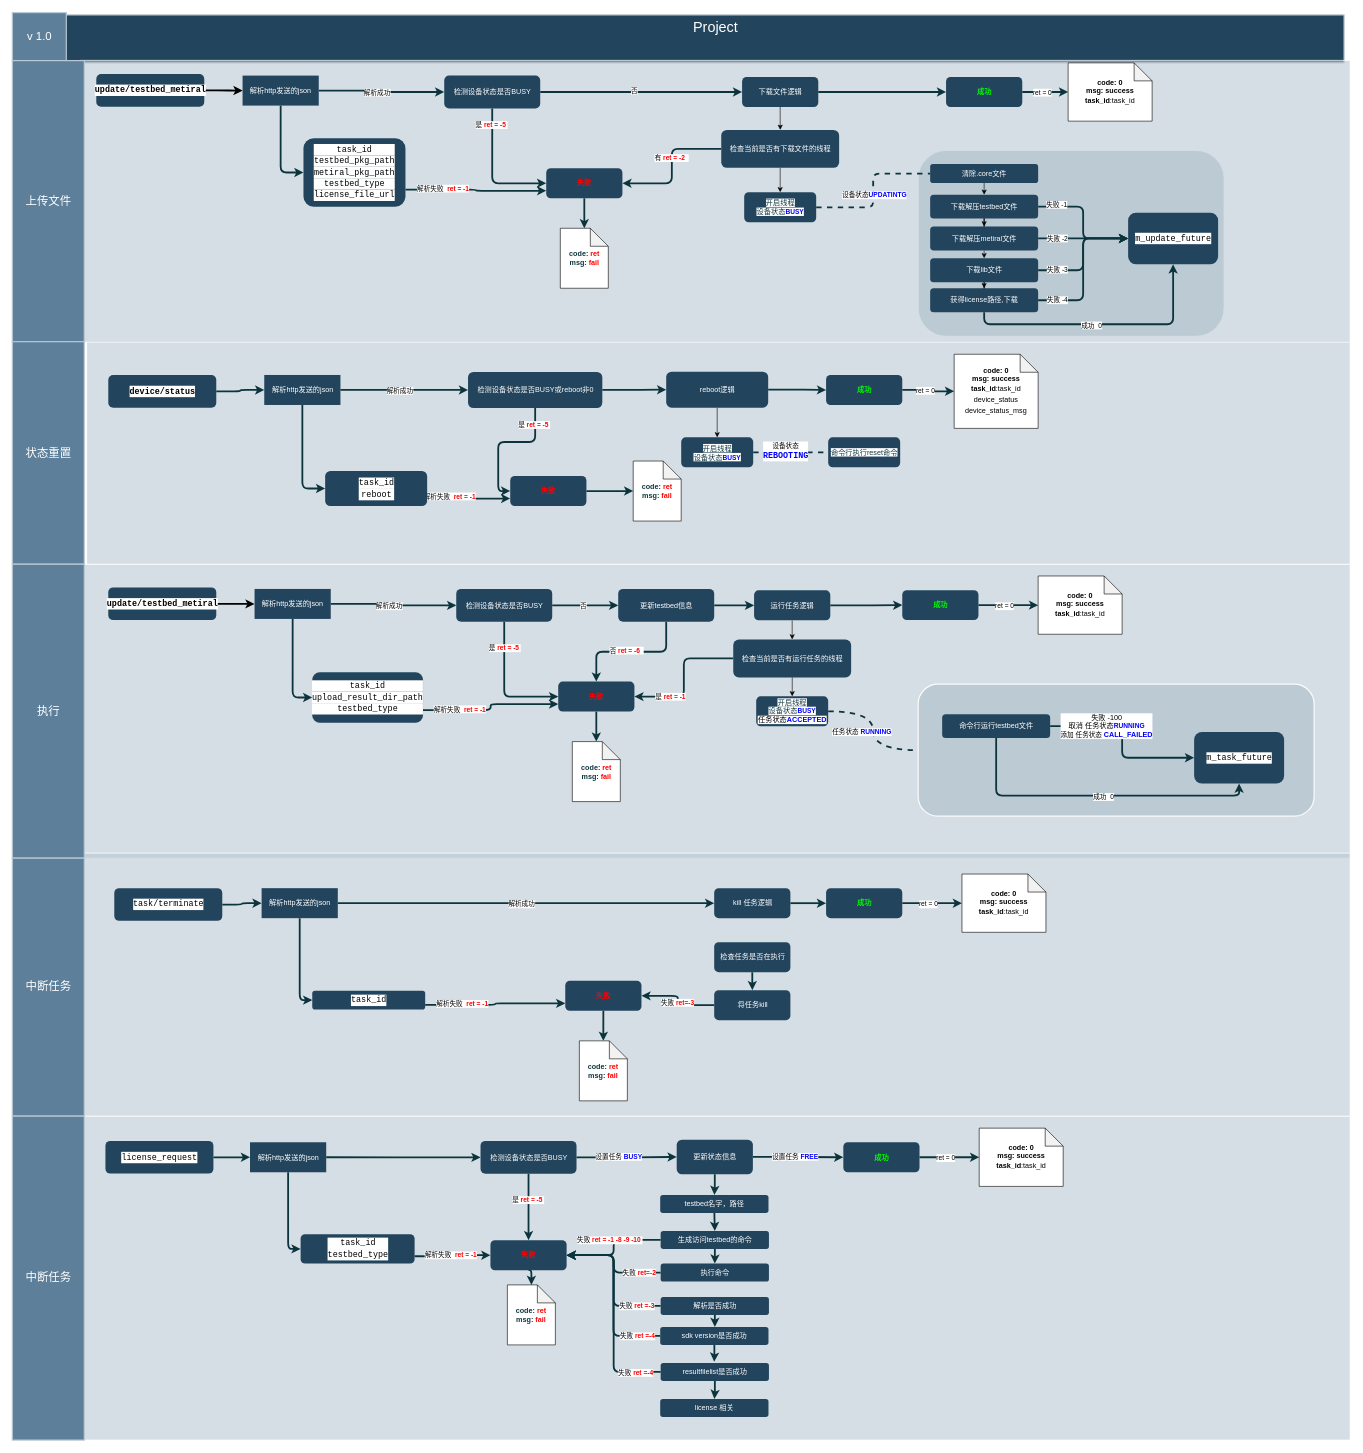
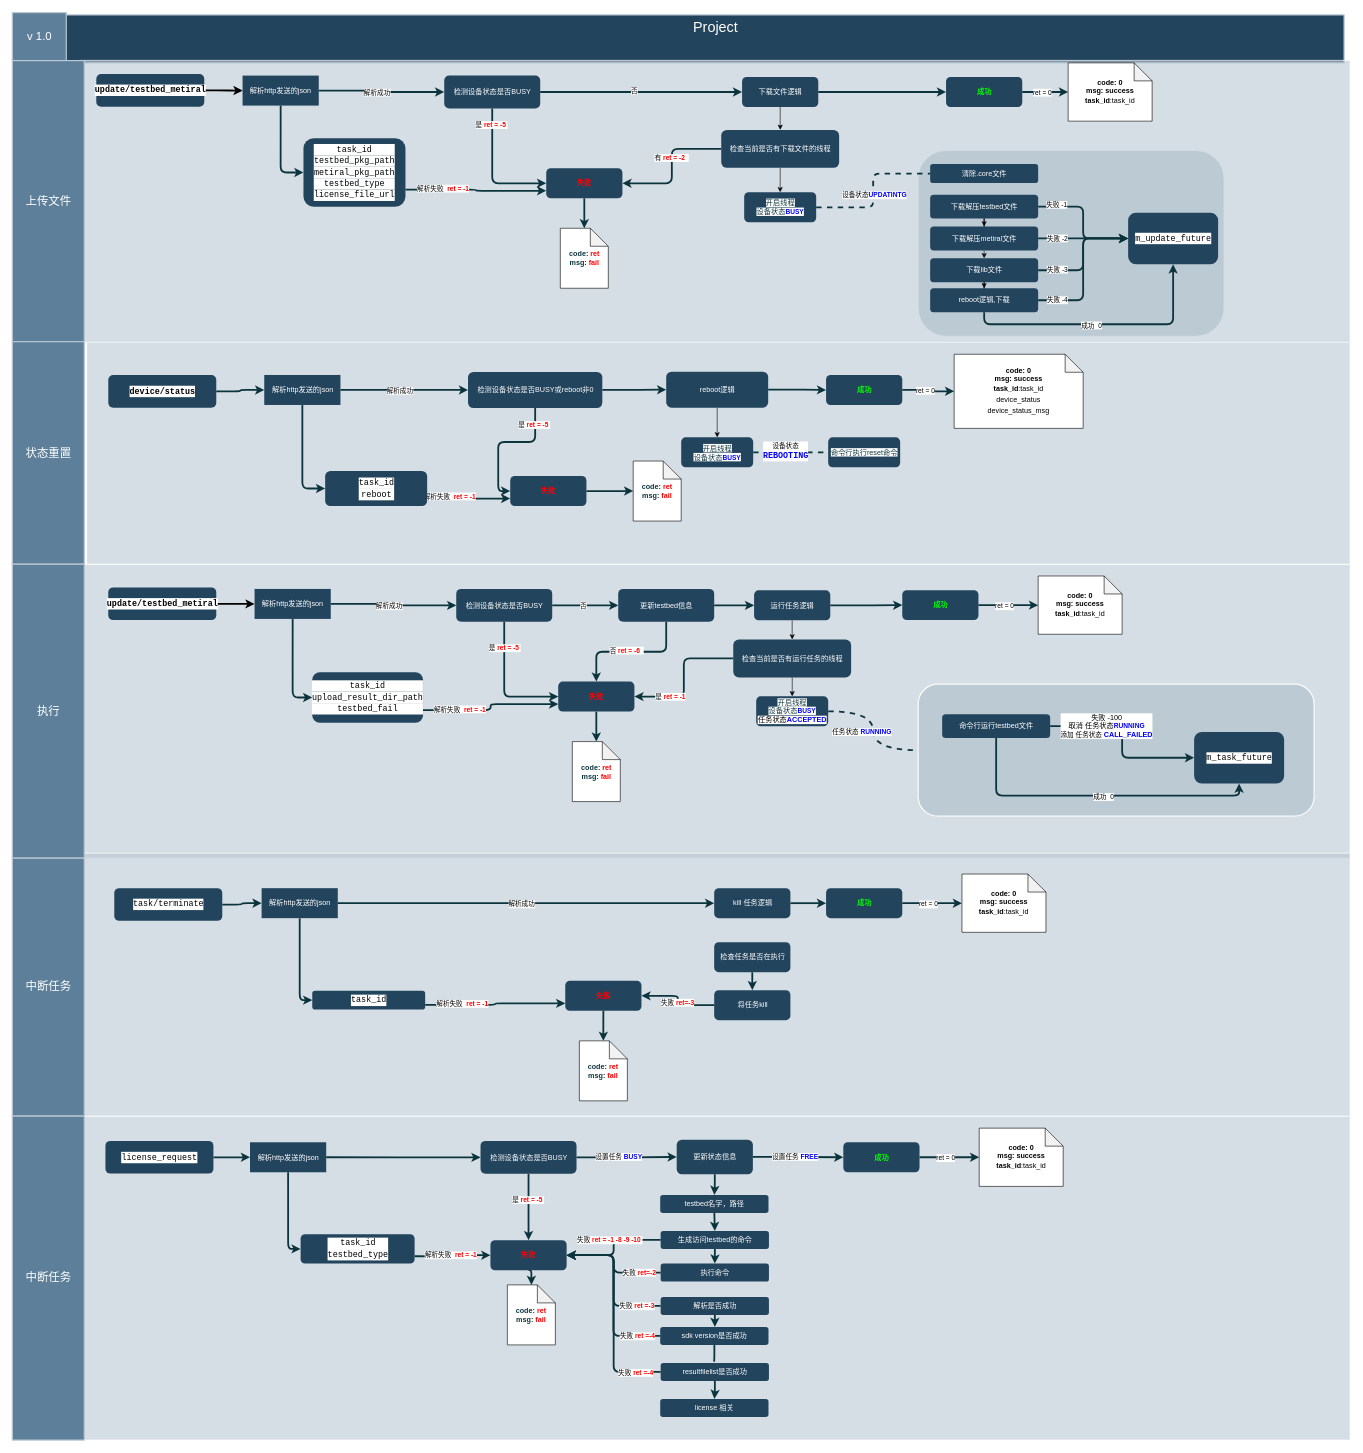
(984, 189) -> none
(985, 300) -> (985, 300)
(996, 391) -> (1019, 391)
(368, 698) -> (368, 698)
(714, 1355) -> (714, 1357)
